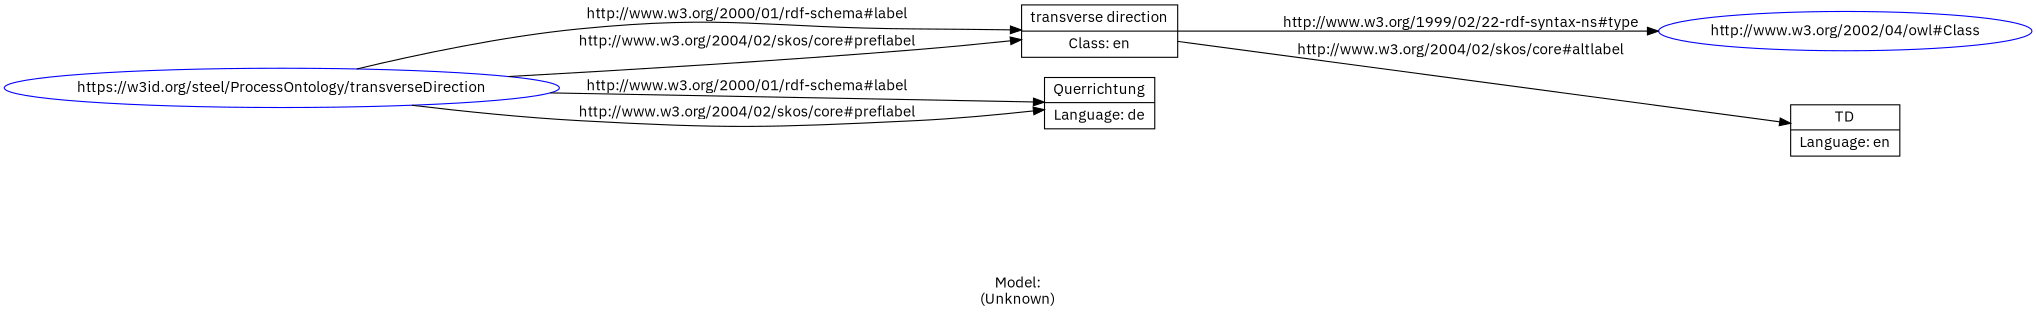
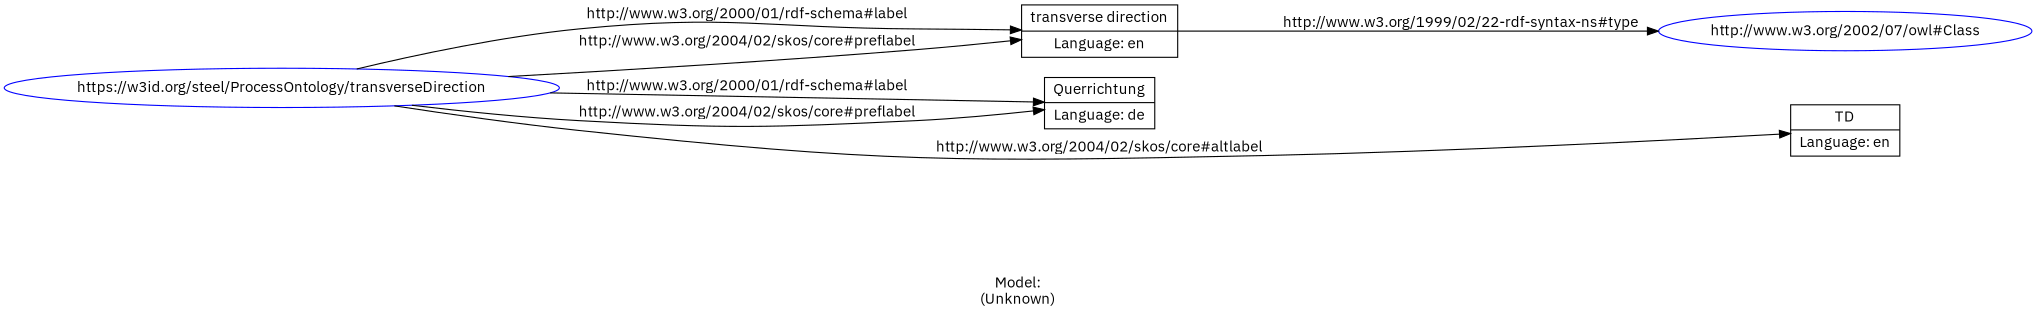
(1845, 31) -> (1845, 31)
(1100, 44) -> (1100, 44)
(1479, 82) -> (1086, 159)
